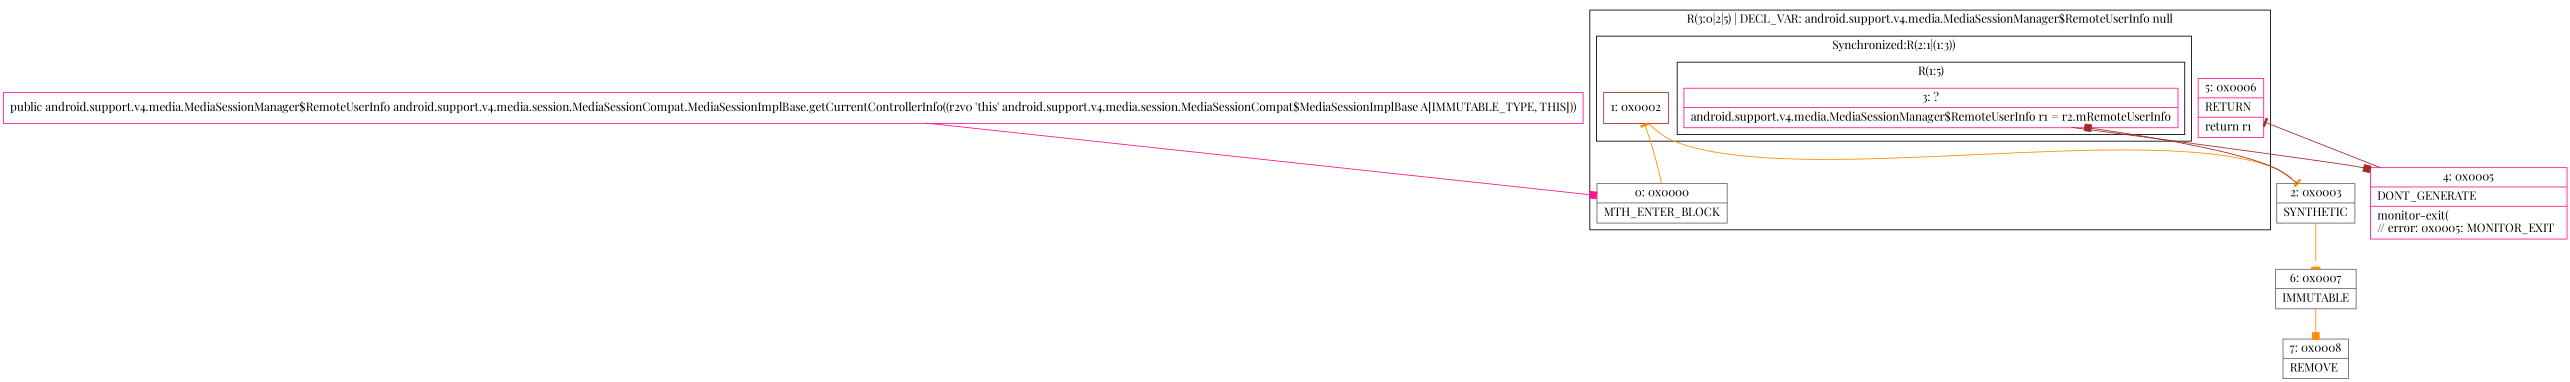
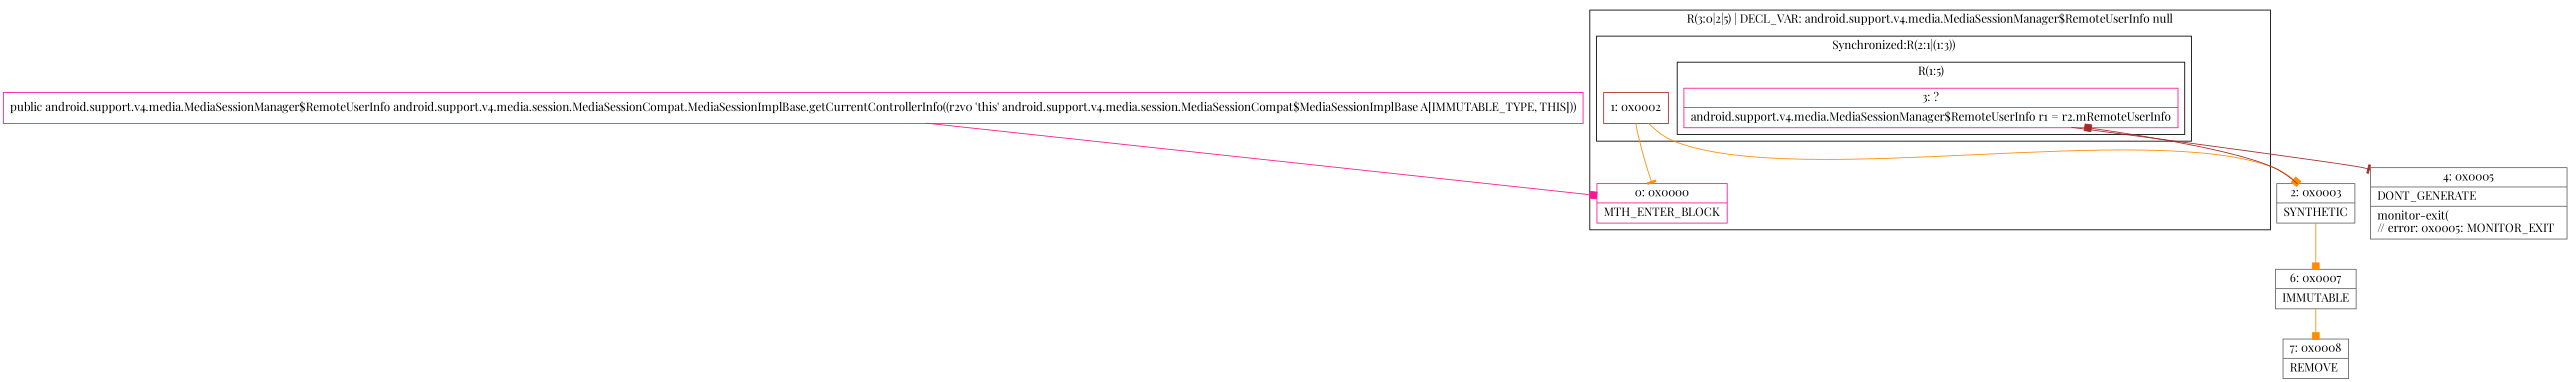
(2231, 108) -> none
(2234, 149) -> (2234, 149)
(1655, 155) -> (1642, 152)
(1969, 155) -> (1969, 155)
(1662, 203) -> (1662, 203)
(2469, 203) -> (2469, 203)
(2316, 242) -> (2316, 242)
